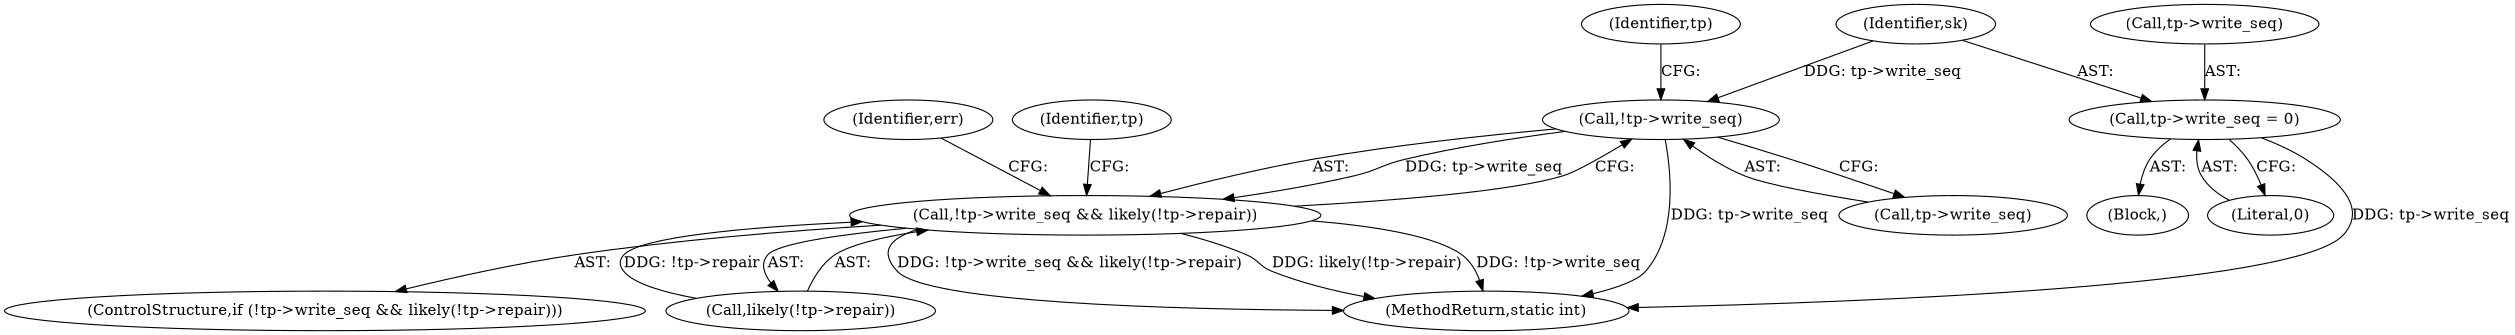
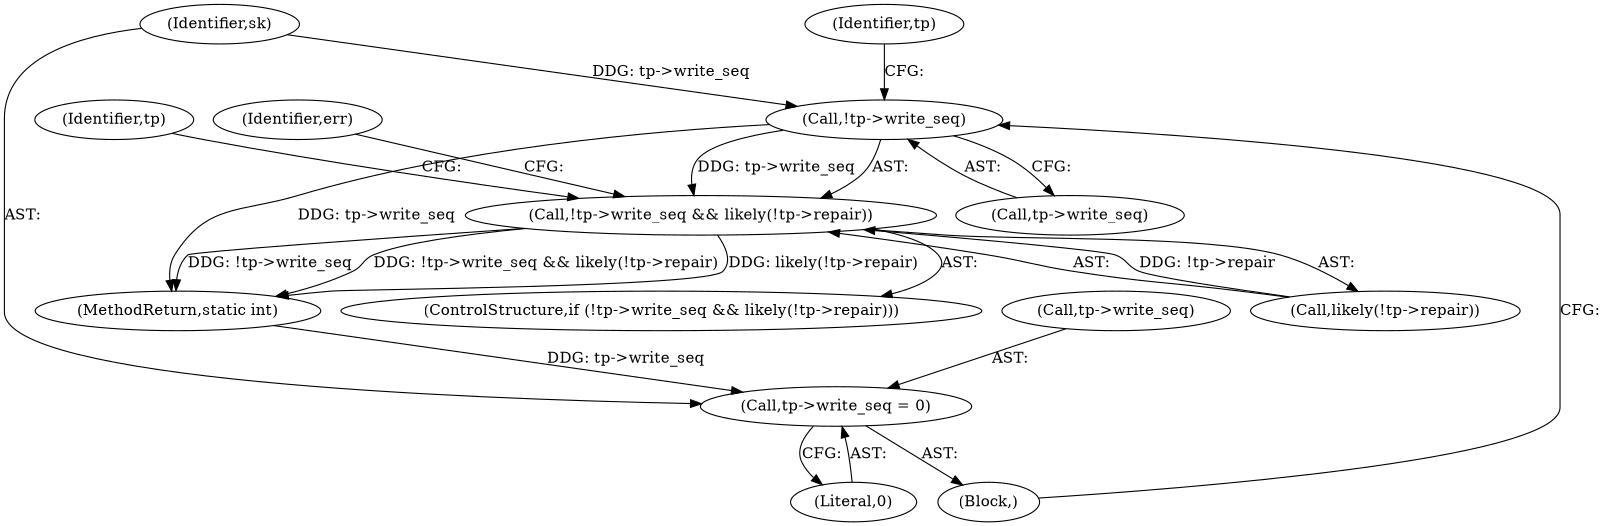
(1463, 193) -> (1560, 296)
(2068, 288) -> (503, 358)
